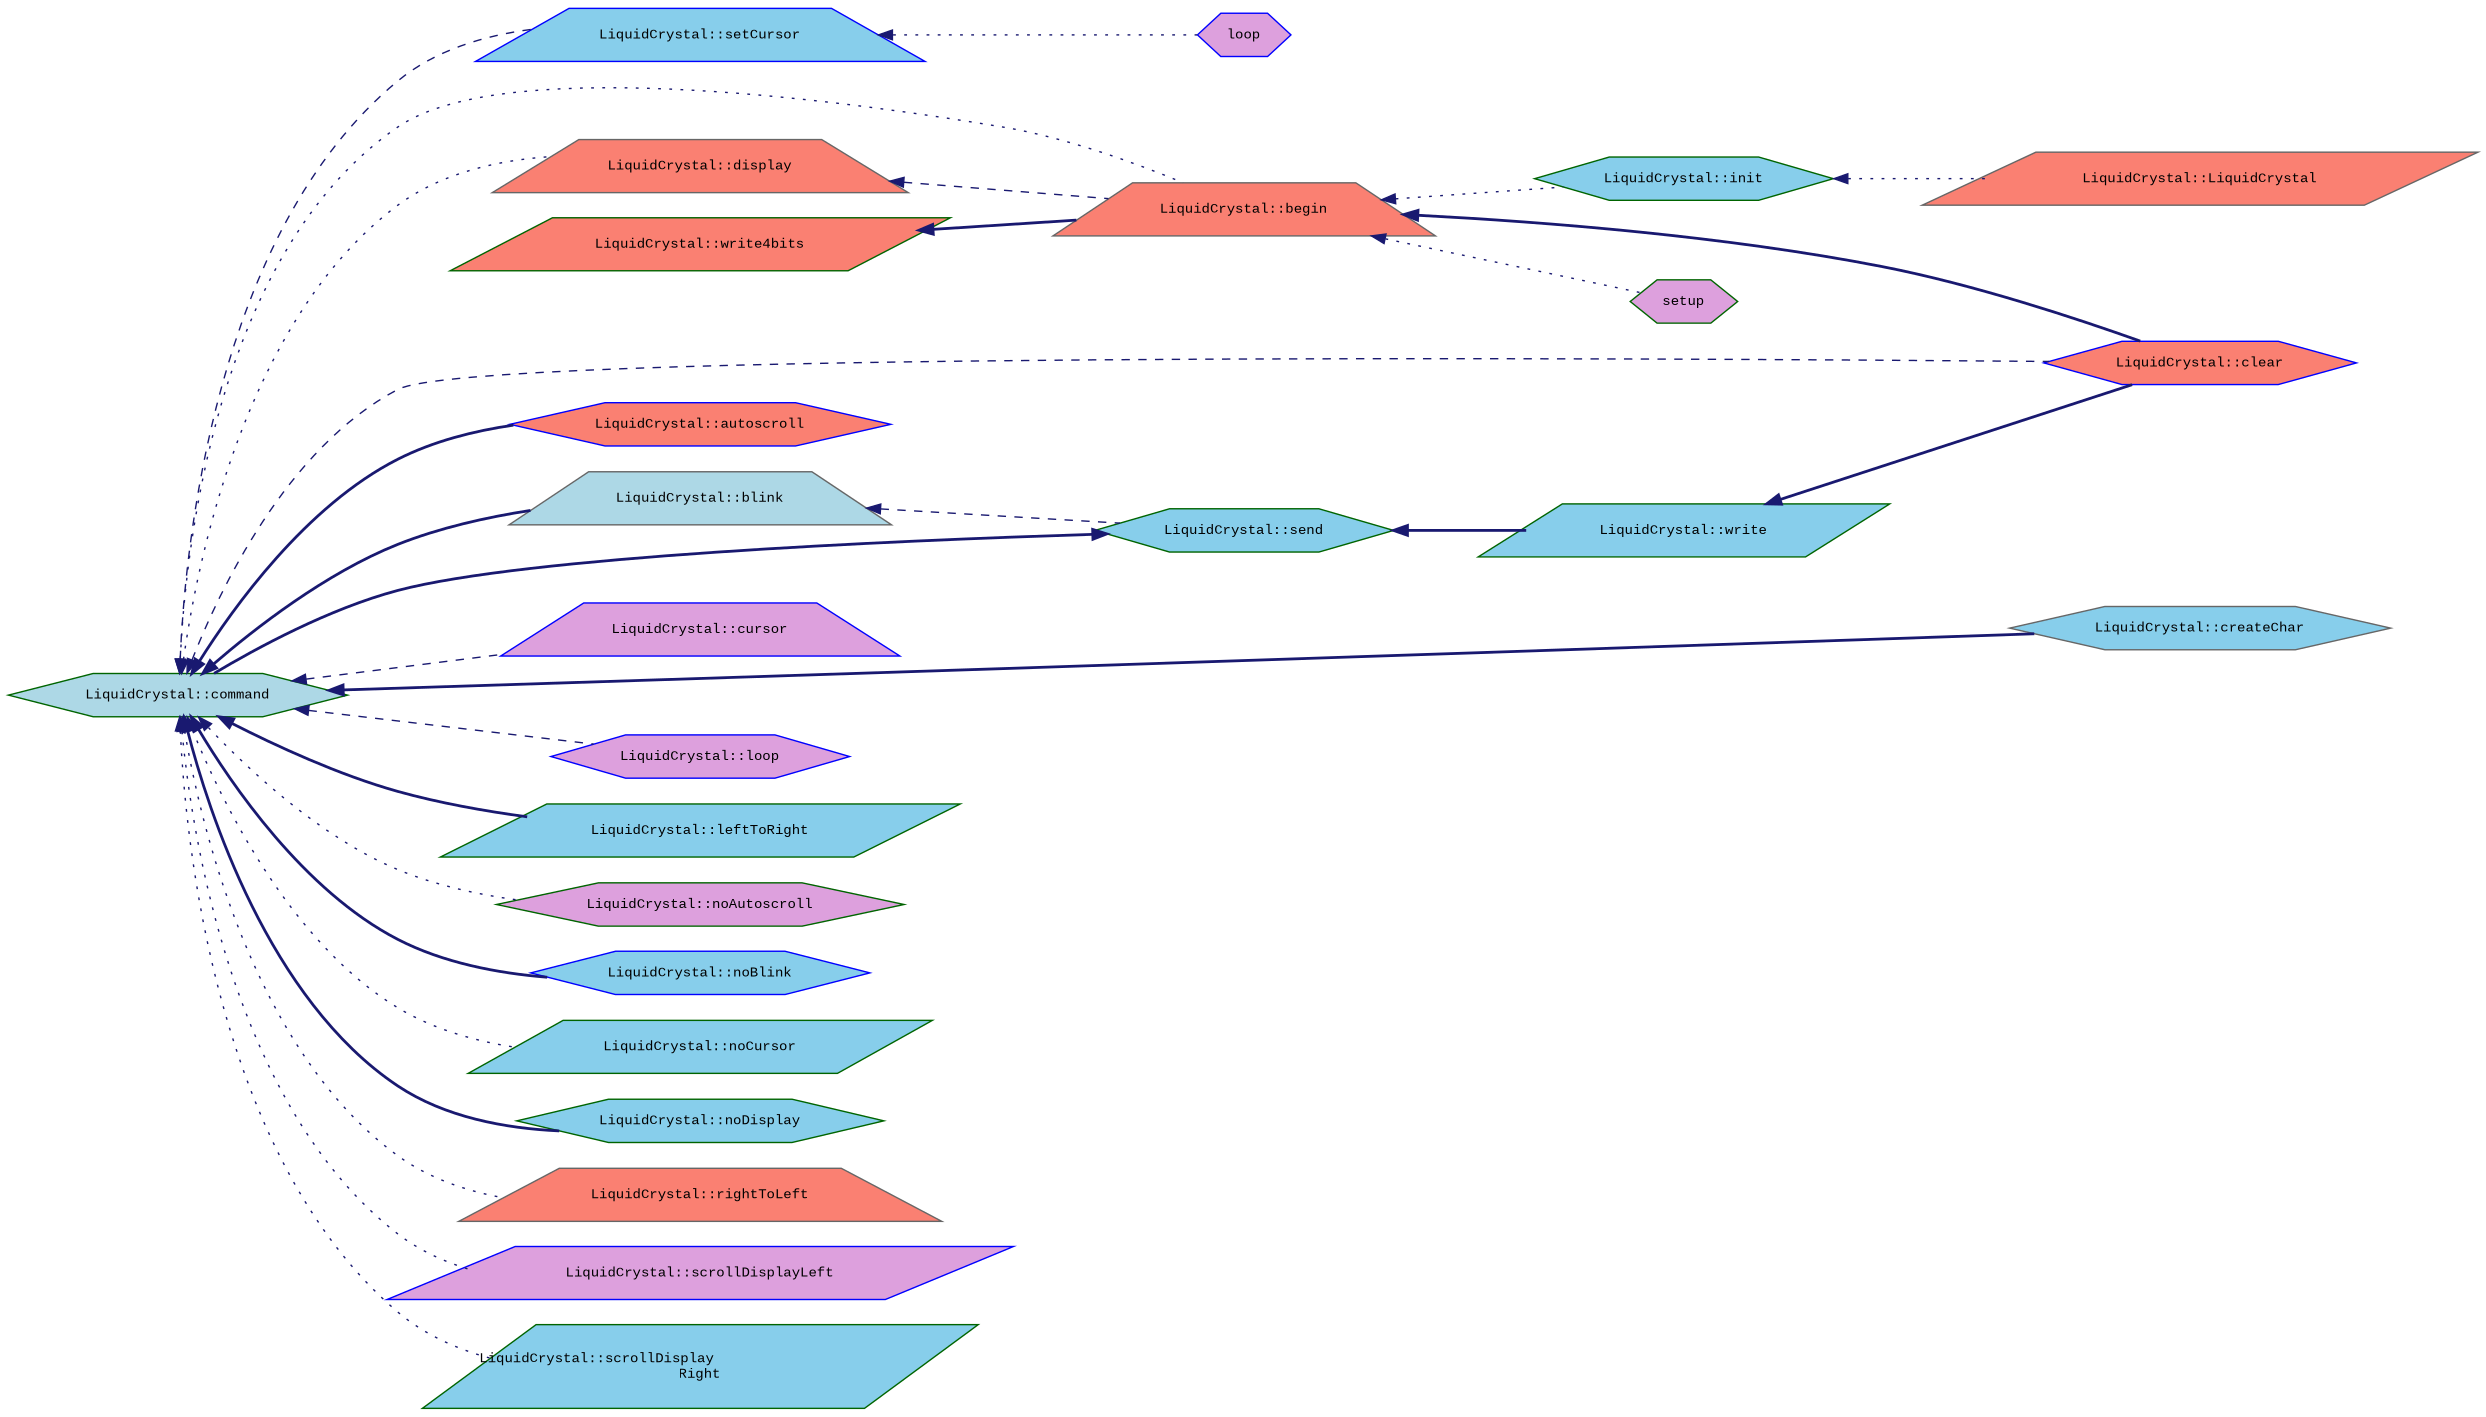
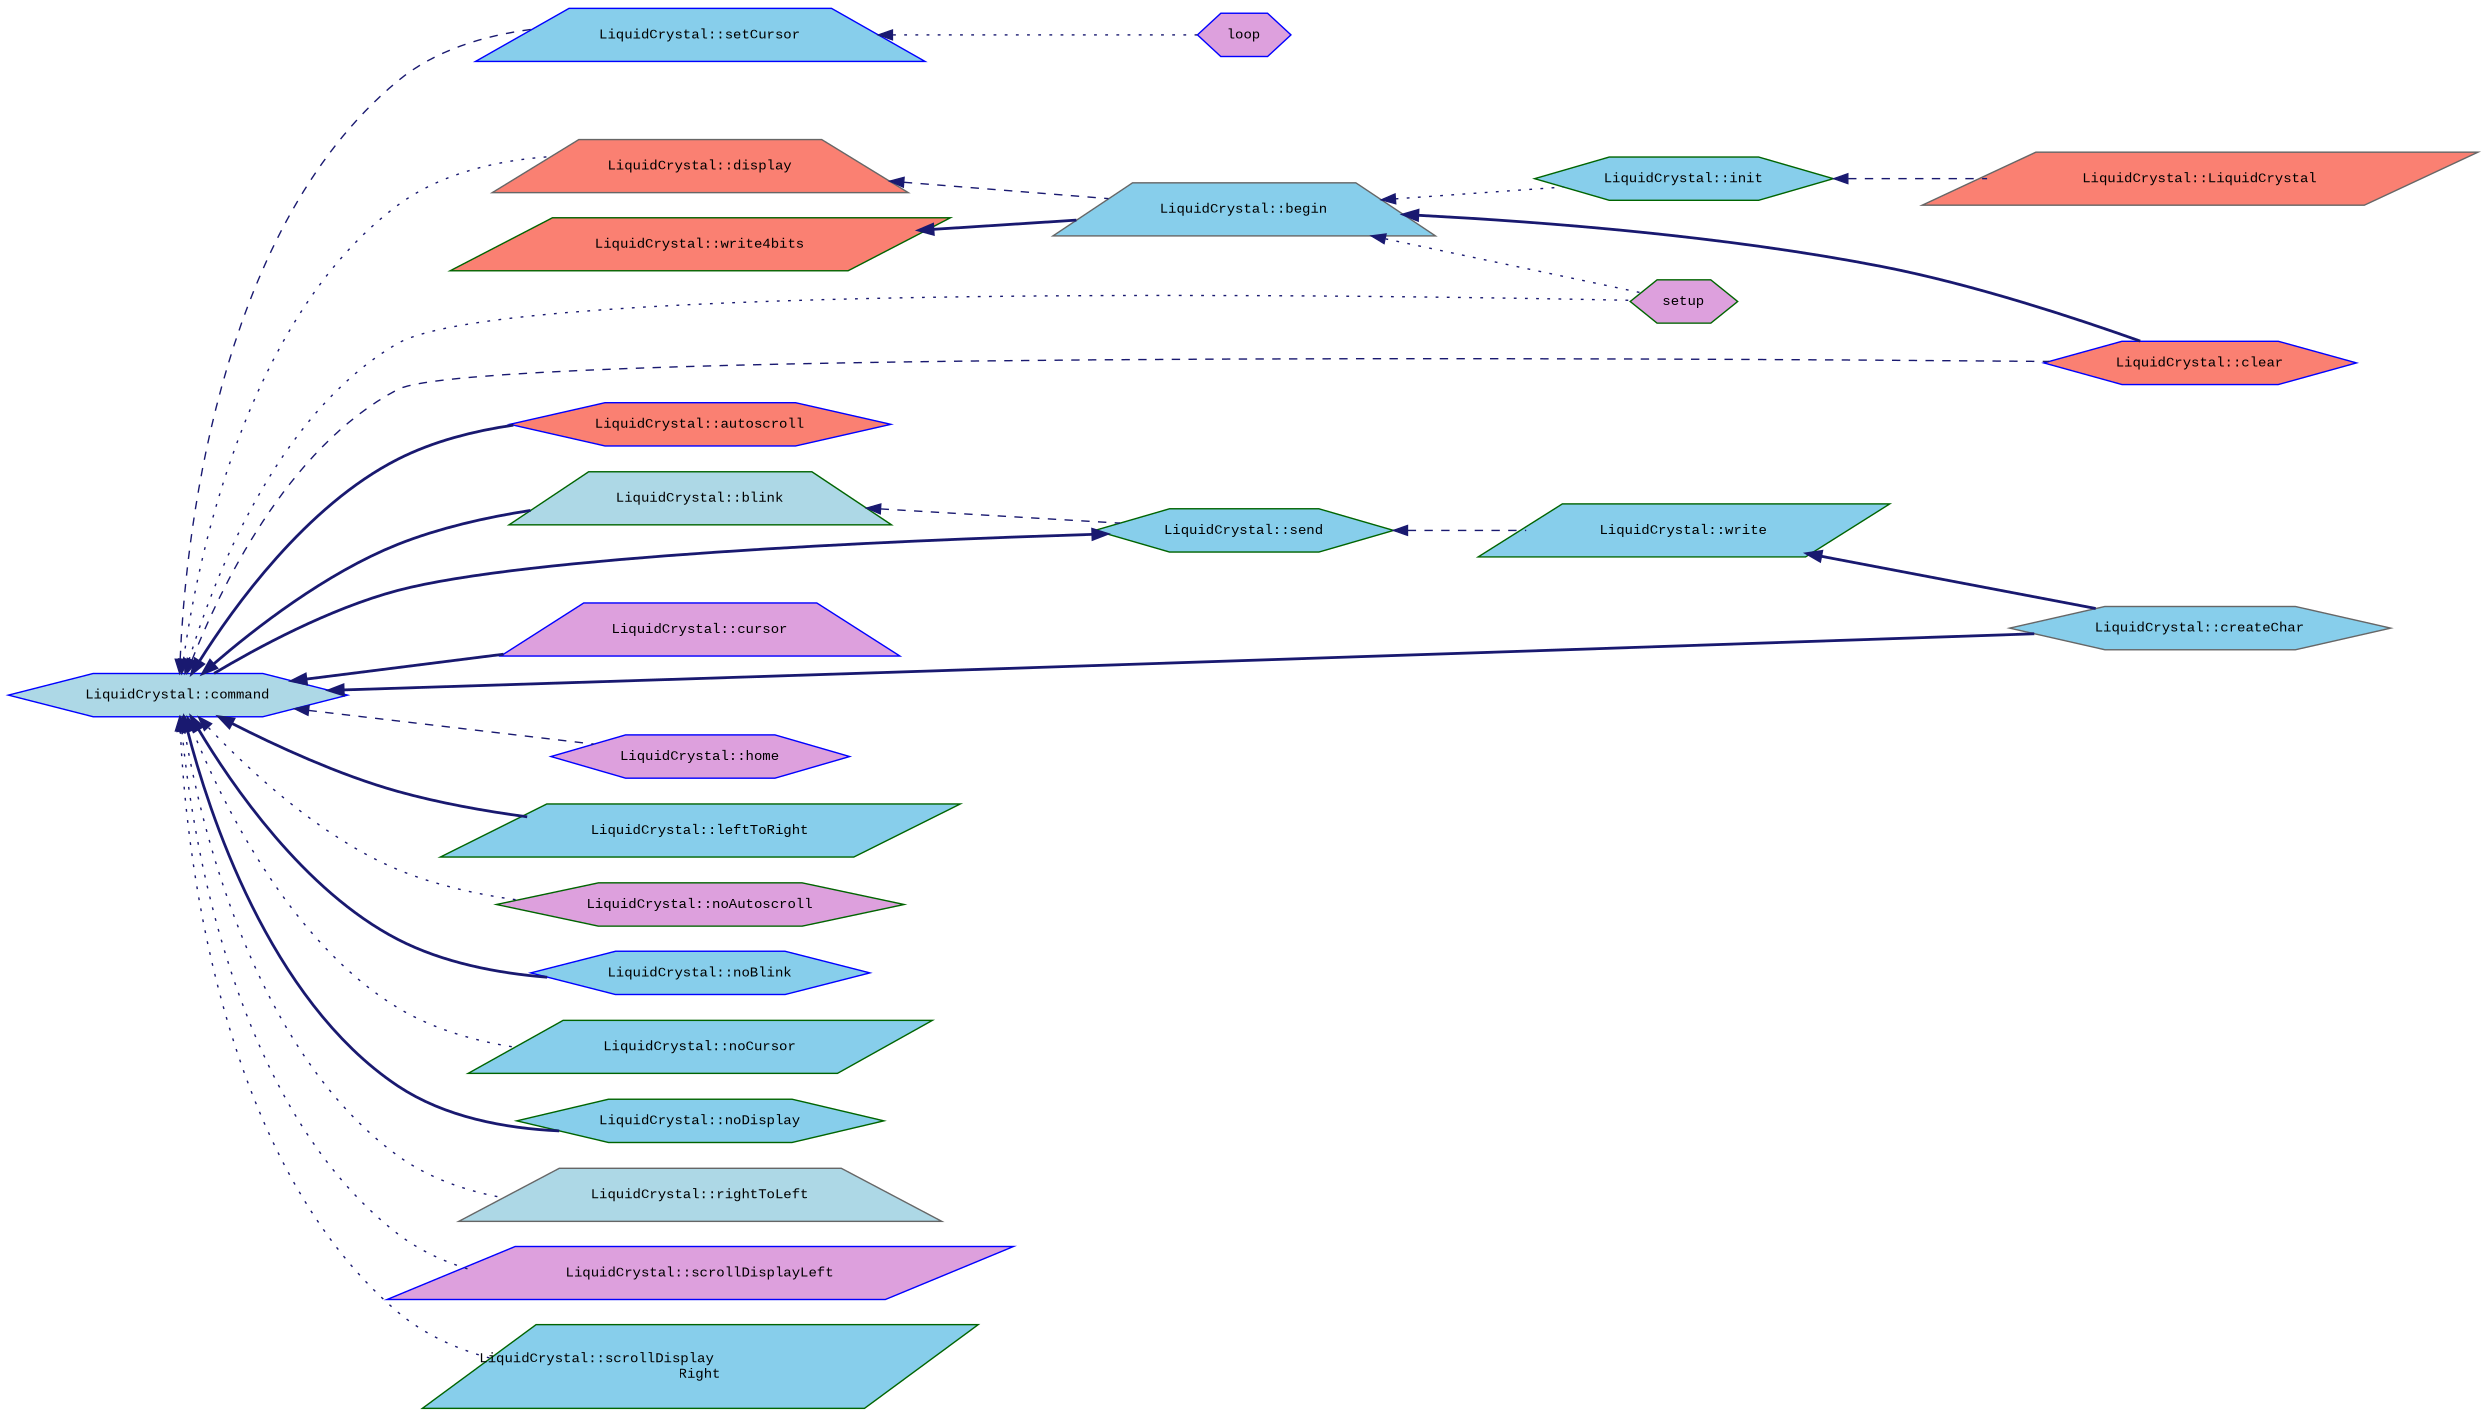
(497, 96) -> (819, 300)
(1918, 179) -> (1918, 179)
(1244, 209) -> (1244, 209)
(1956, 442) -> (1958, 582)
(700, 498) -> (700, 498)
(1467, 530) -> (1467, 530)
(405, 667) -> (405, 667)
(178, 695) -> (178, 695)
(700, 757) -> (700, 757)
(700, 1195) -> (700, 1195)
